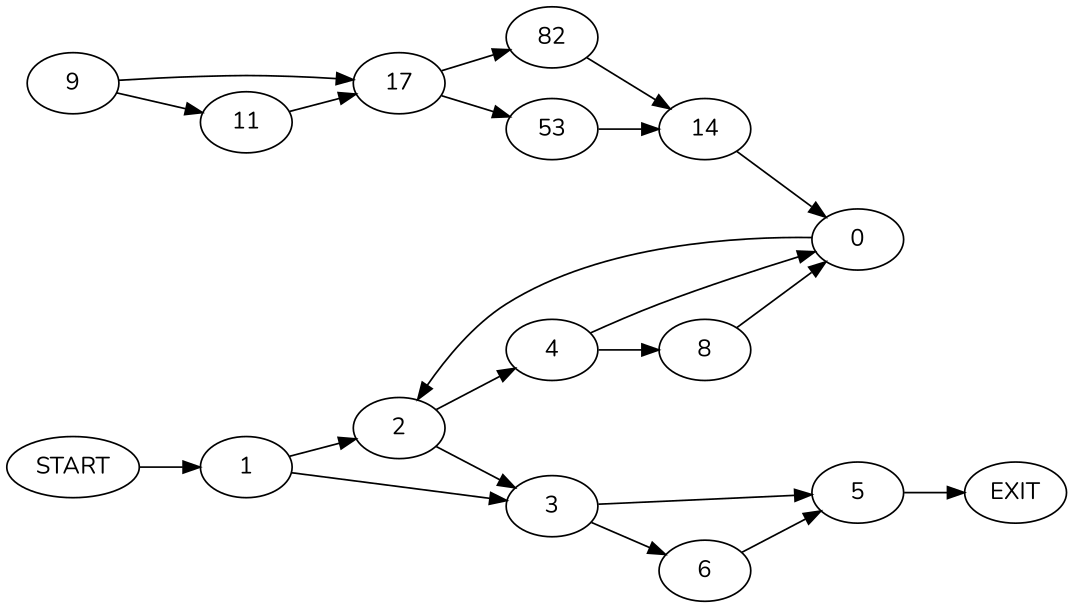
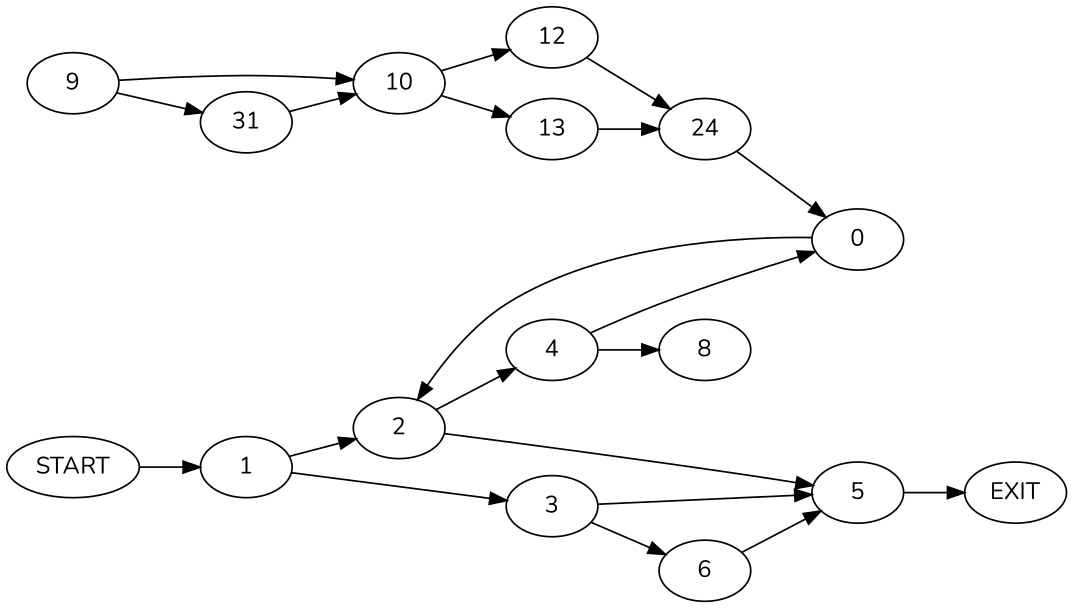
(552, 37) -> (552, 37)
(399, 83) -> (399, 83)
(246, 122) -> (246, 122)
(552, 129) -> (552, 129)
(705, 129) -> (705, 129)
(774, 300) -> none
(468, 463) -> (621, 457)
